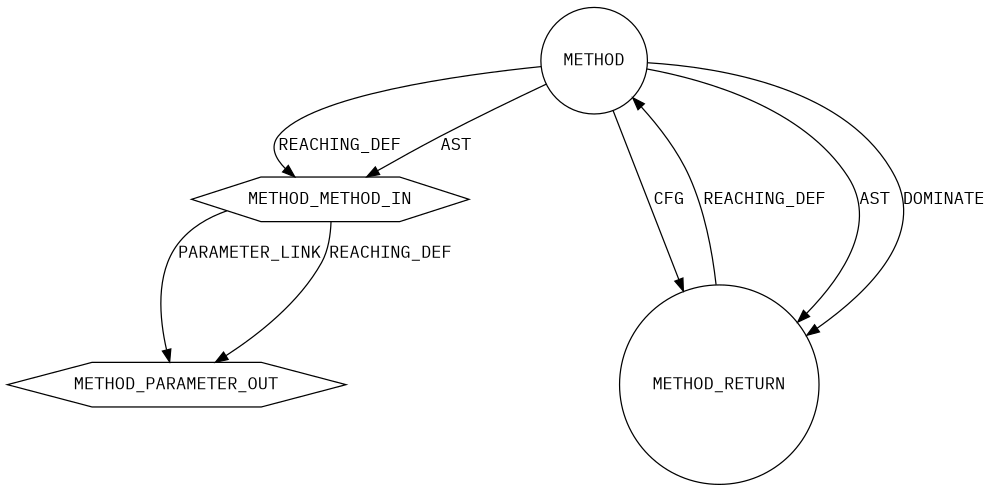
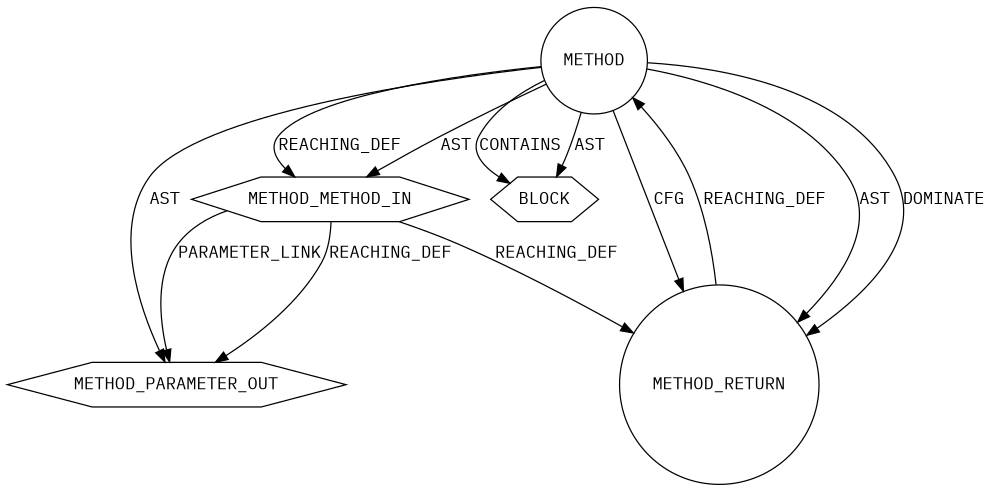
none -> (250, 123)
none -> (545, 199)
none -> (513, 269)
